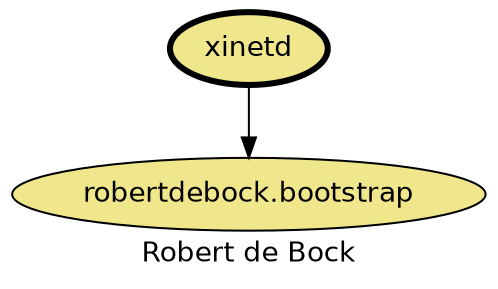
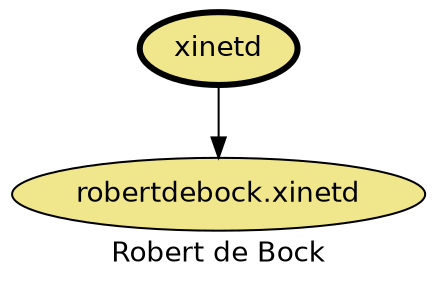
(249, 194) -> (219, 194)
